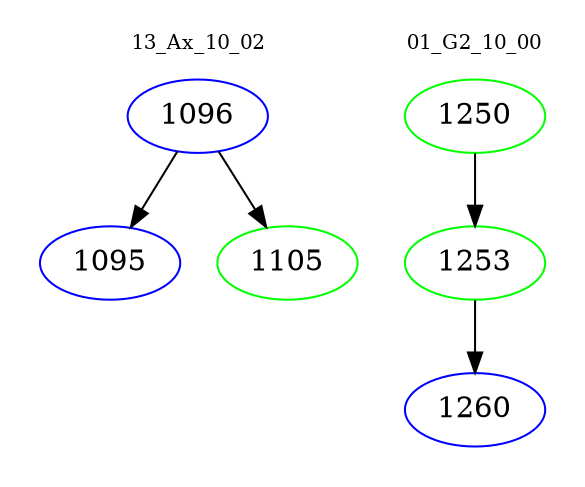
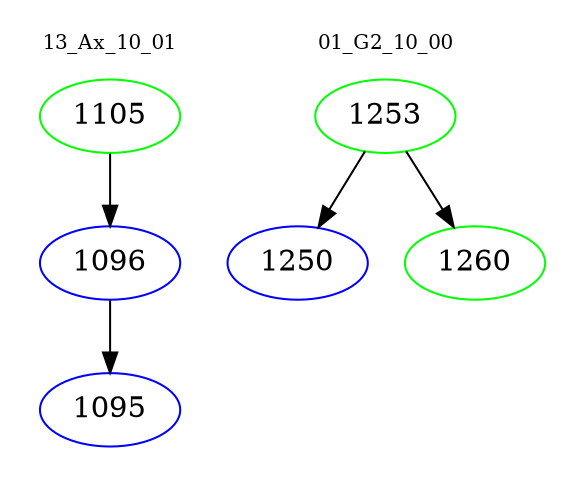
(199, 44) -> (110, 44)
(475, 116) -> (298, 263)
(237, 180) -> (110, 180)
(475, 180) -> (347, 180)
(475, 410) -> (475, 263)
